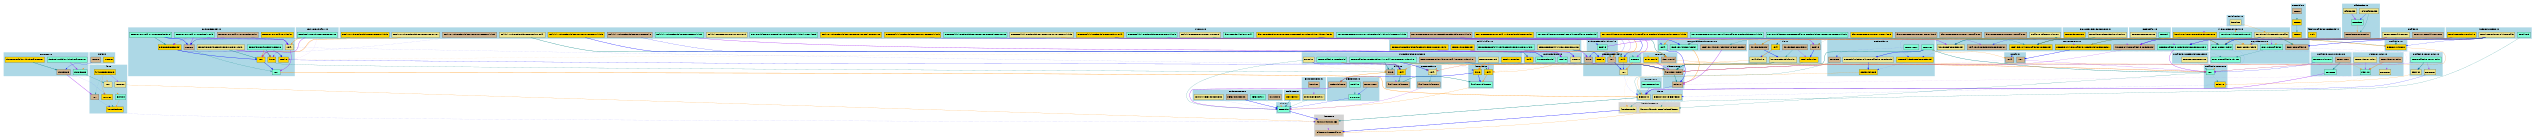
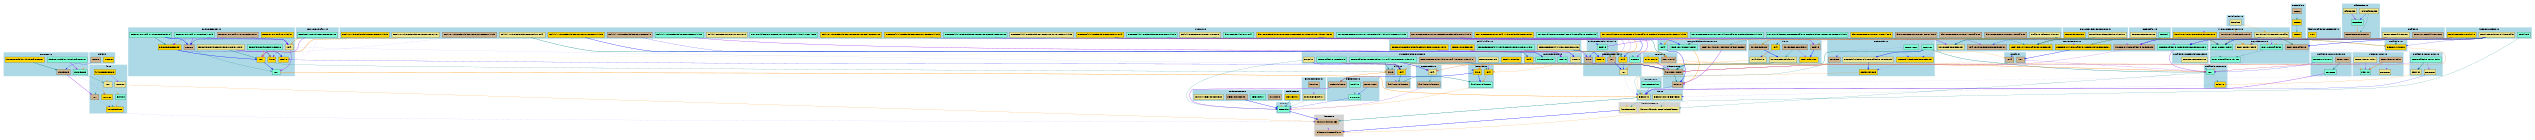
(2236, 35) -> (2236, 35)
